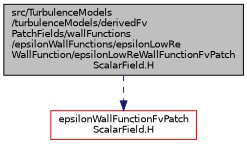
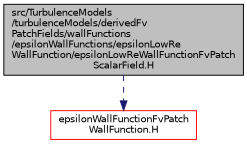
(124, 125) -> (124, 125)
